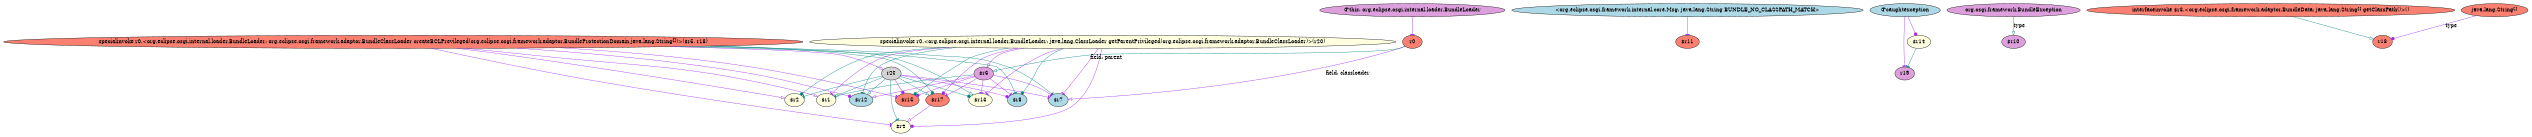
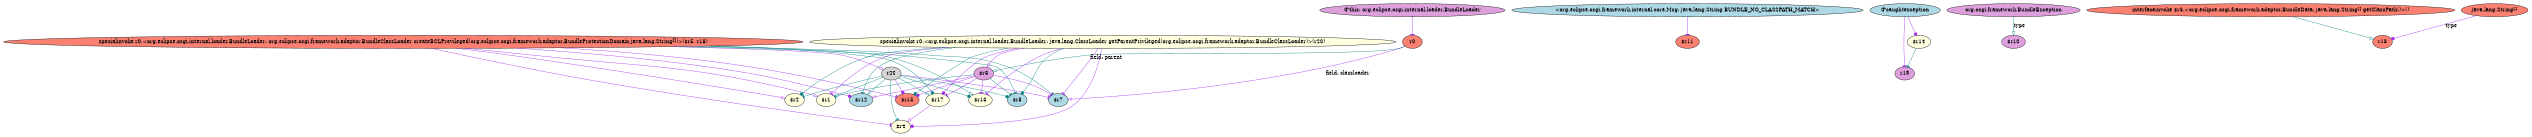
(999, 86) -> (999, 86)
(967, 87) -> (967, 87)
(938, 100) -> (938, 100)
